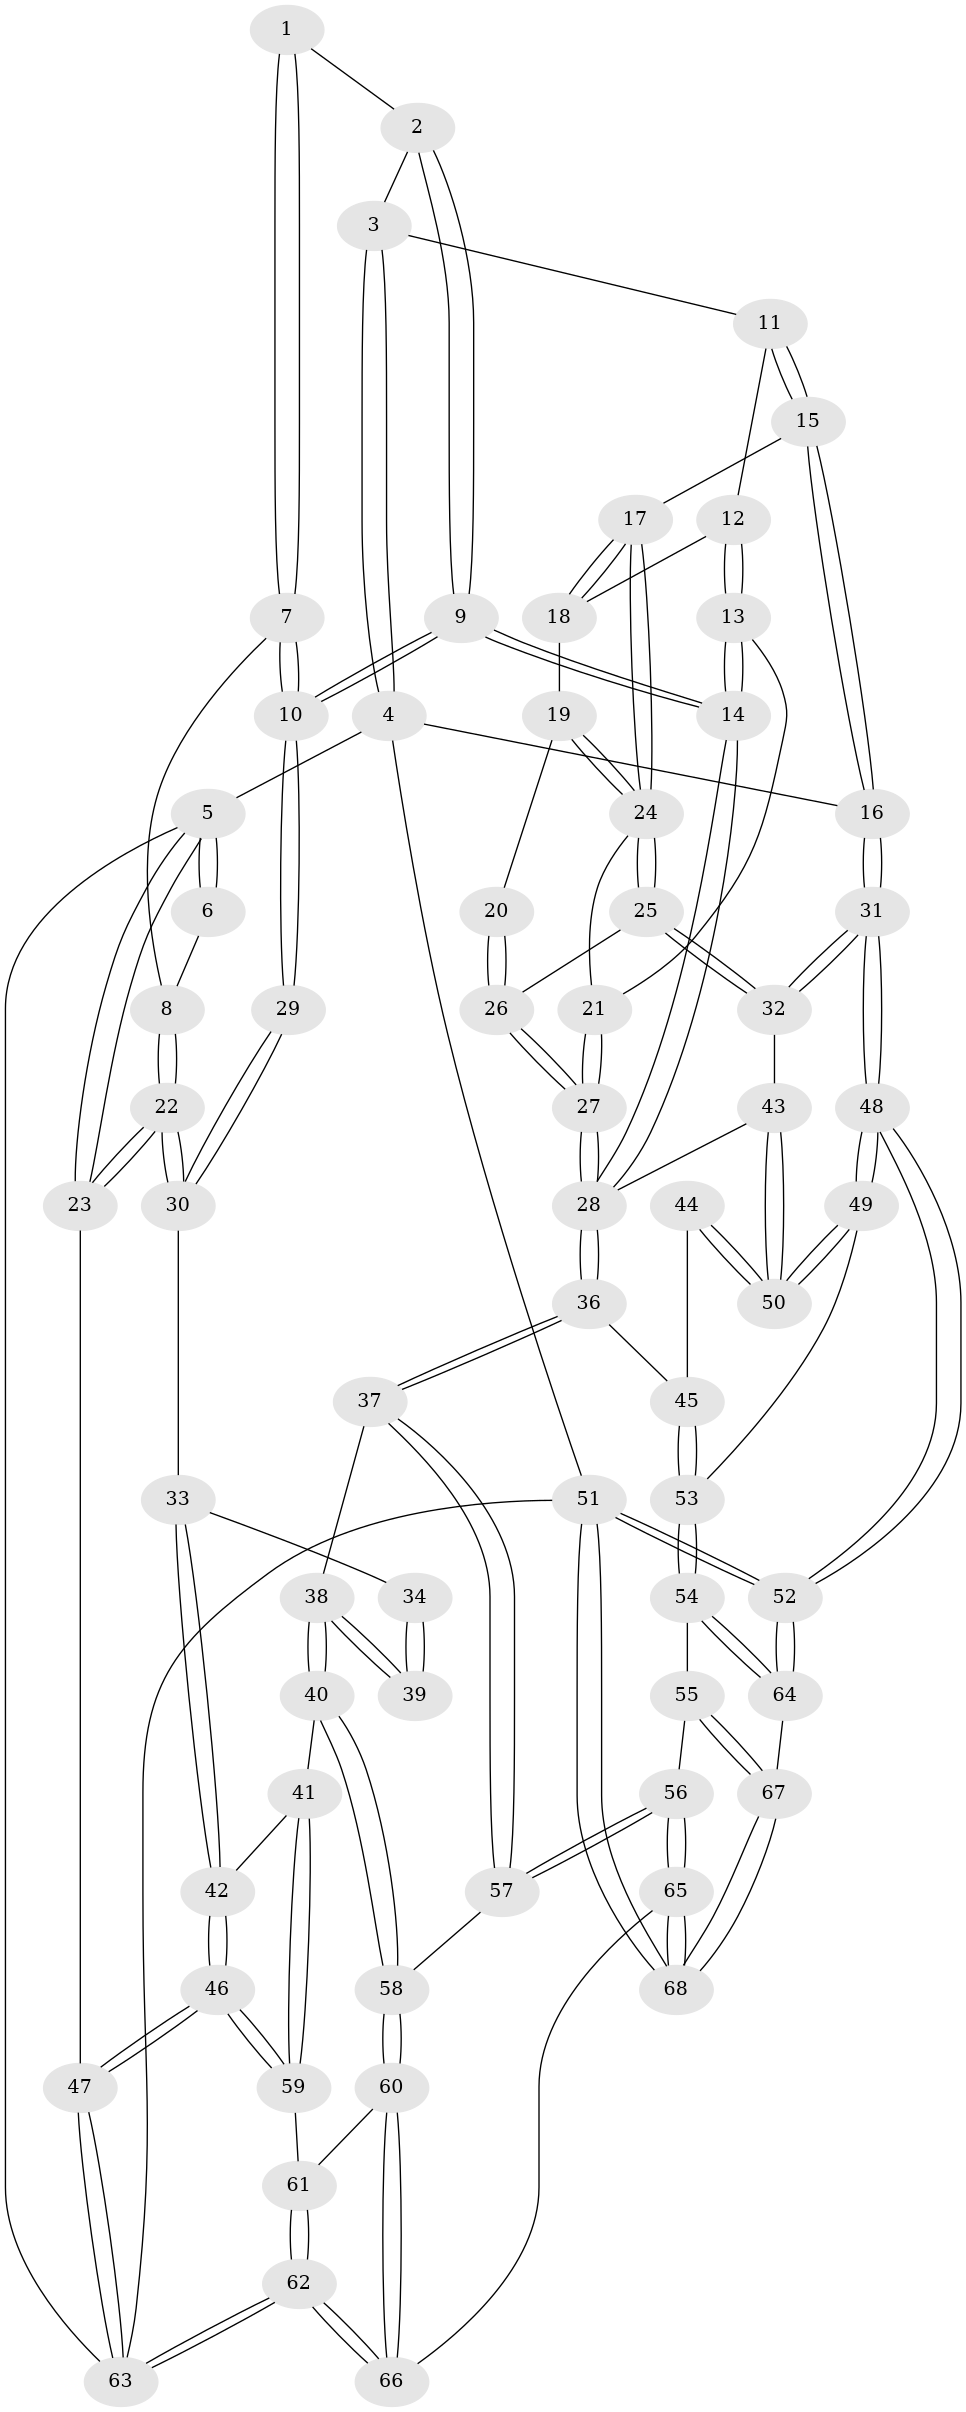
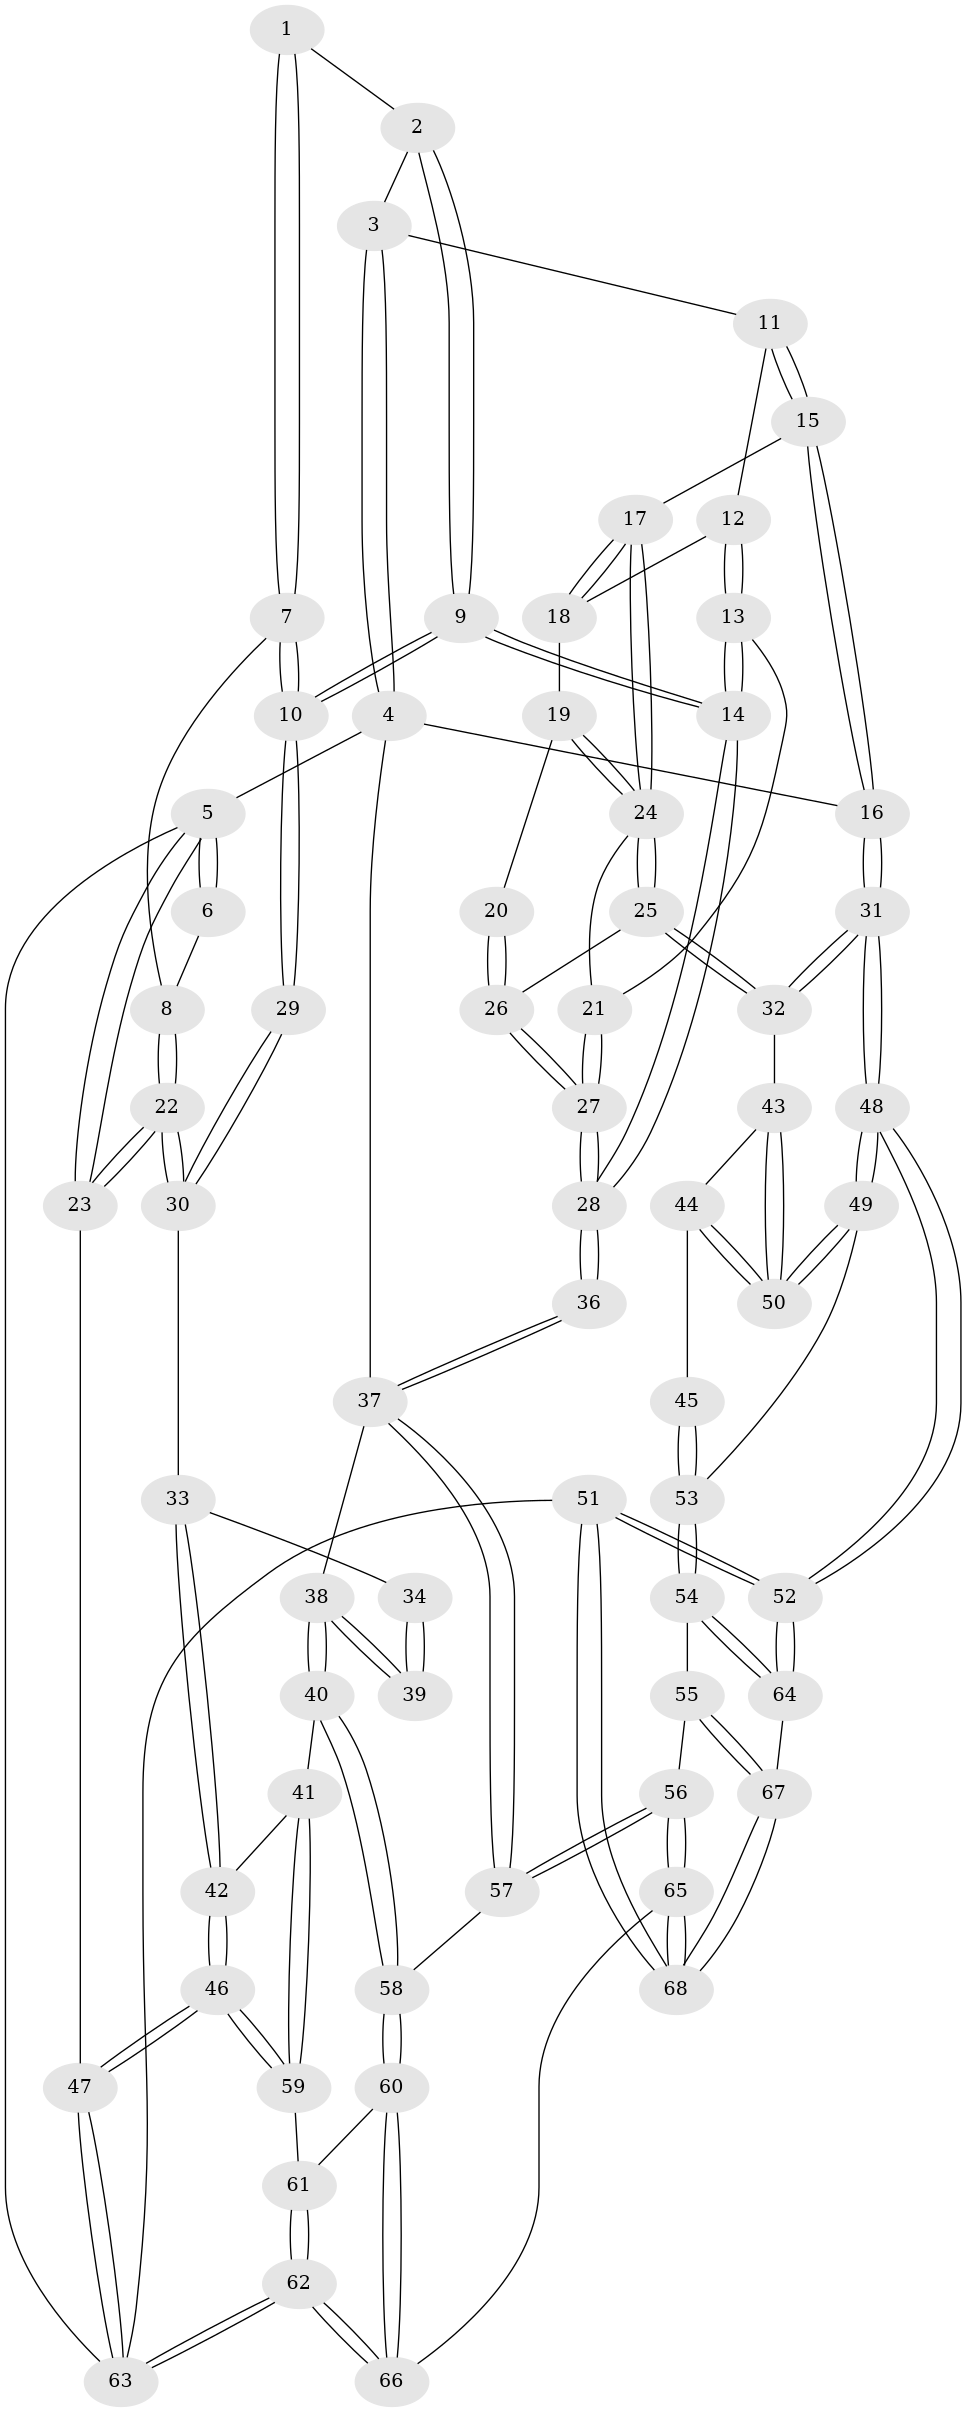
(468, 1113) -> (370, 1058)
(682, 1157) -> (731, 1157)
(638, 1353) -> none
